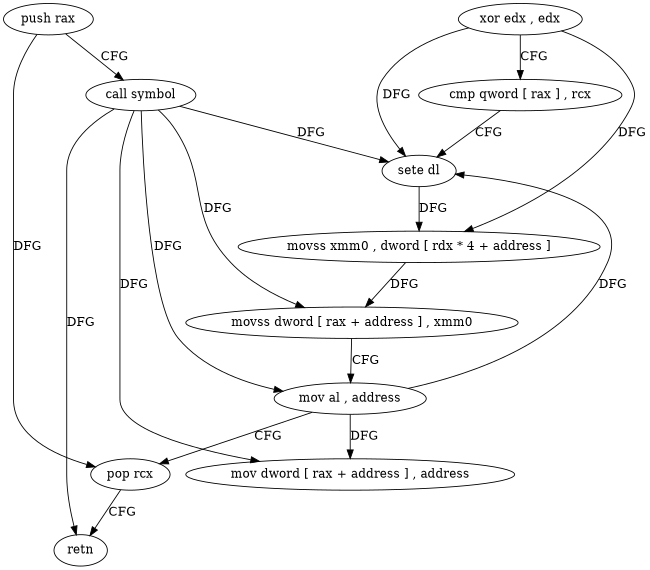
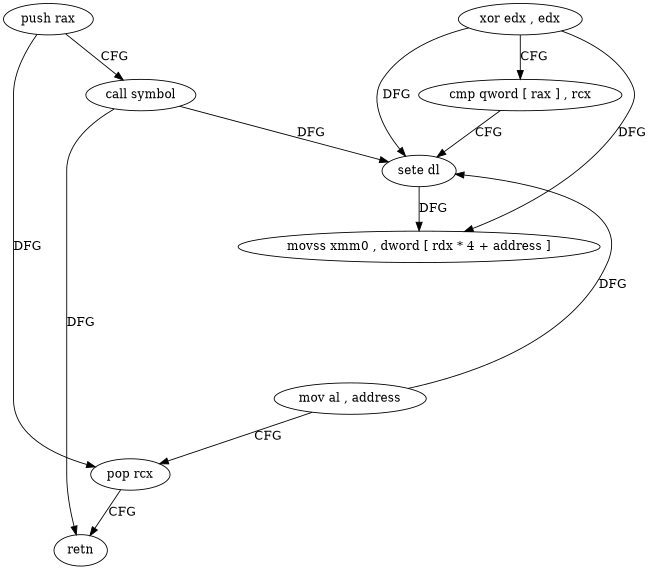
(158, 281) -> none
(352, 323) -> none
(350, 474) -> none
